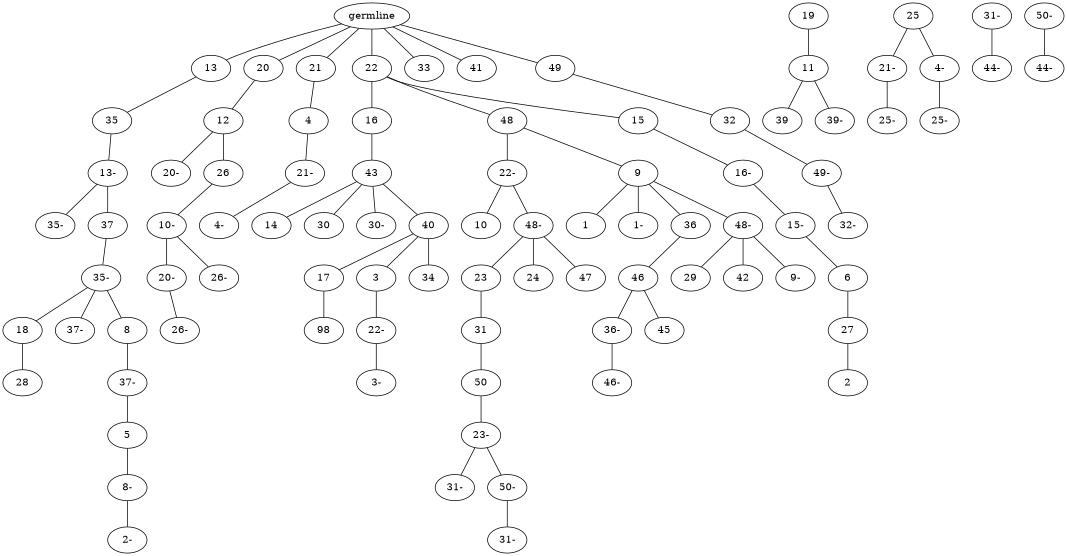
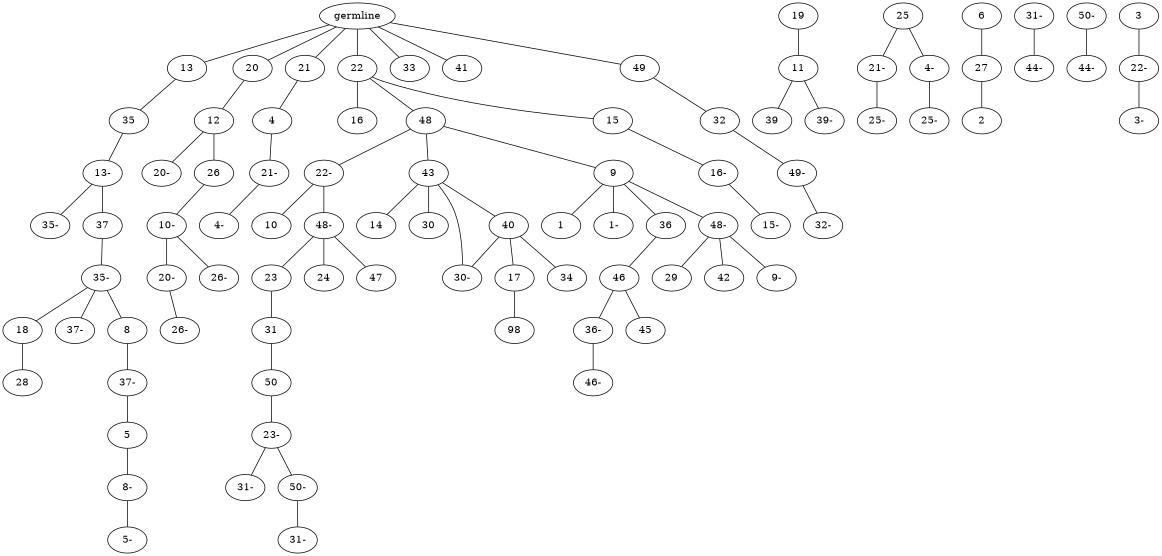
(372, 147) -> (427, 147)
(403, 252) -> (485, 252)
(822, 252) -> none
(127, 540) -> (127, 540)
